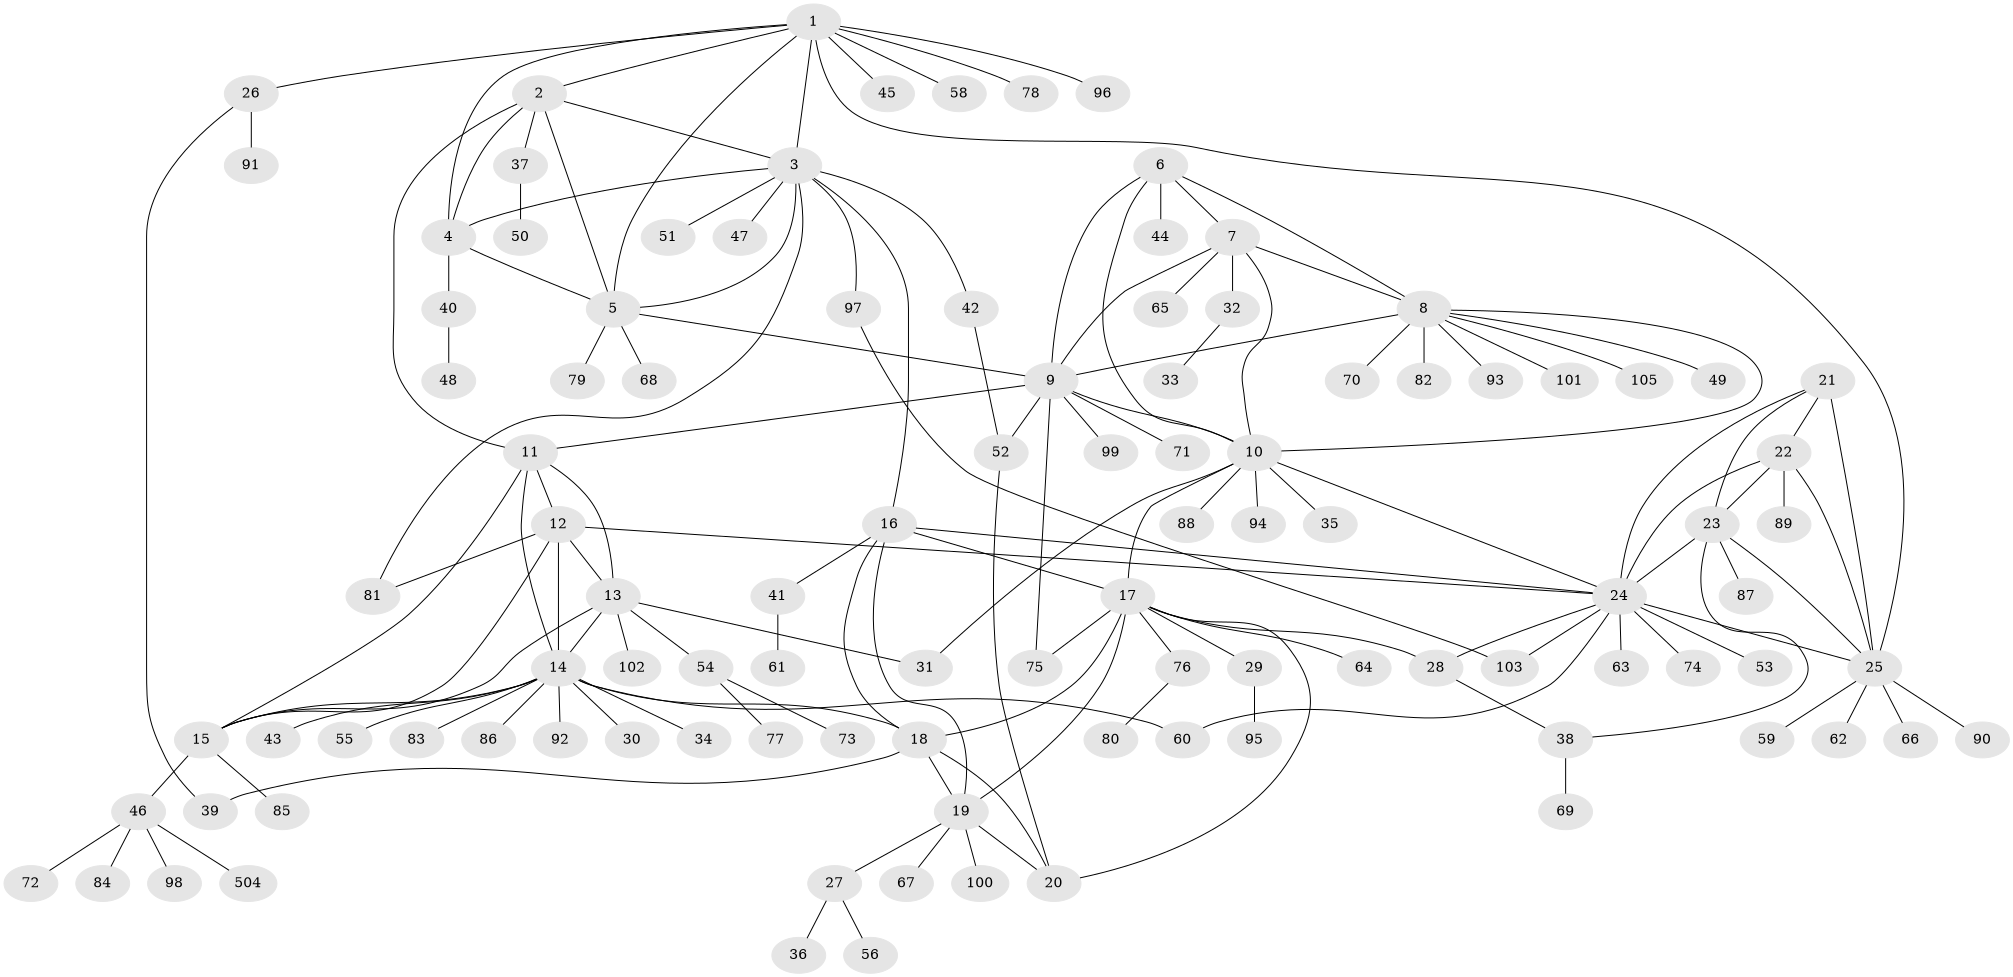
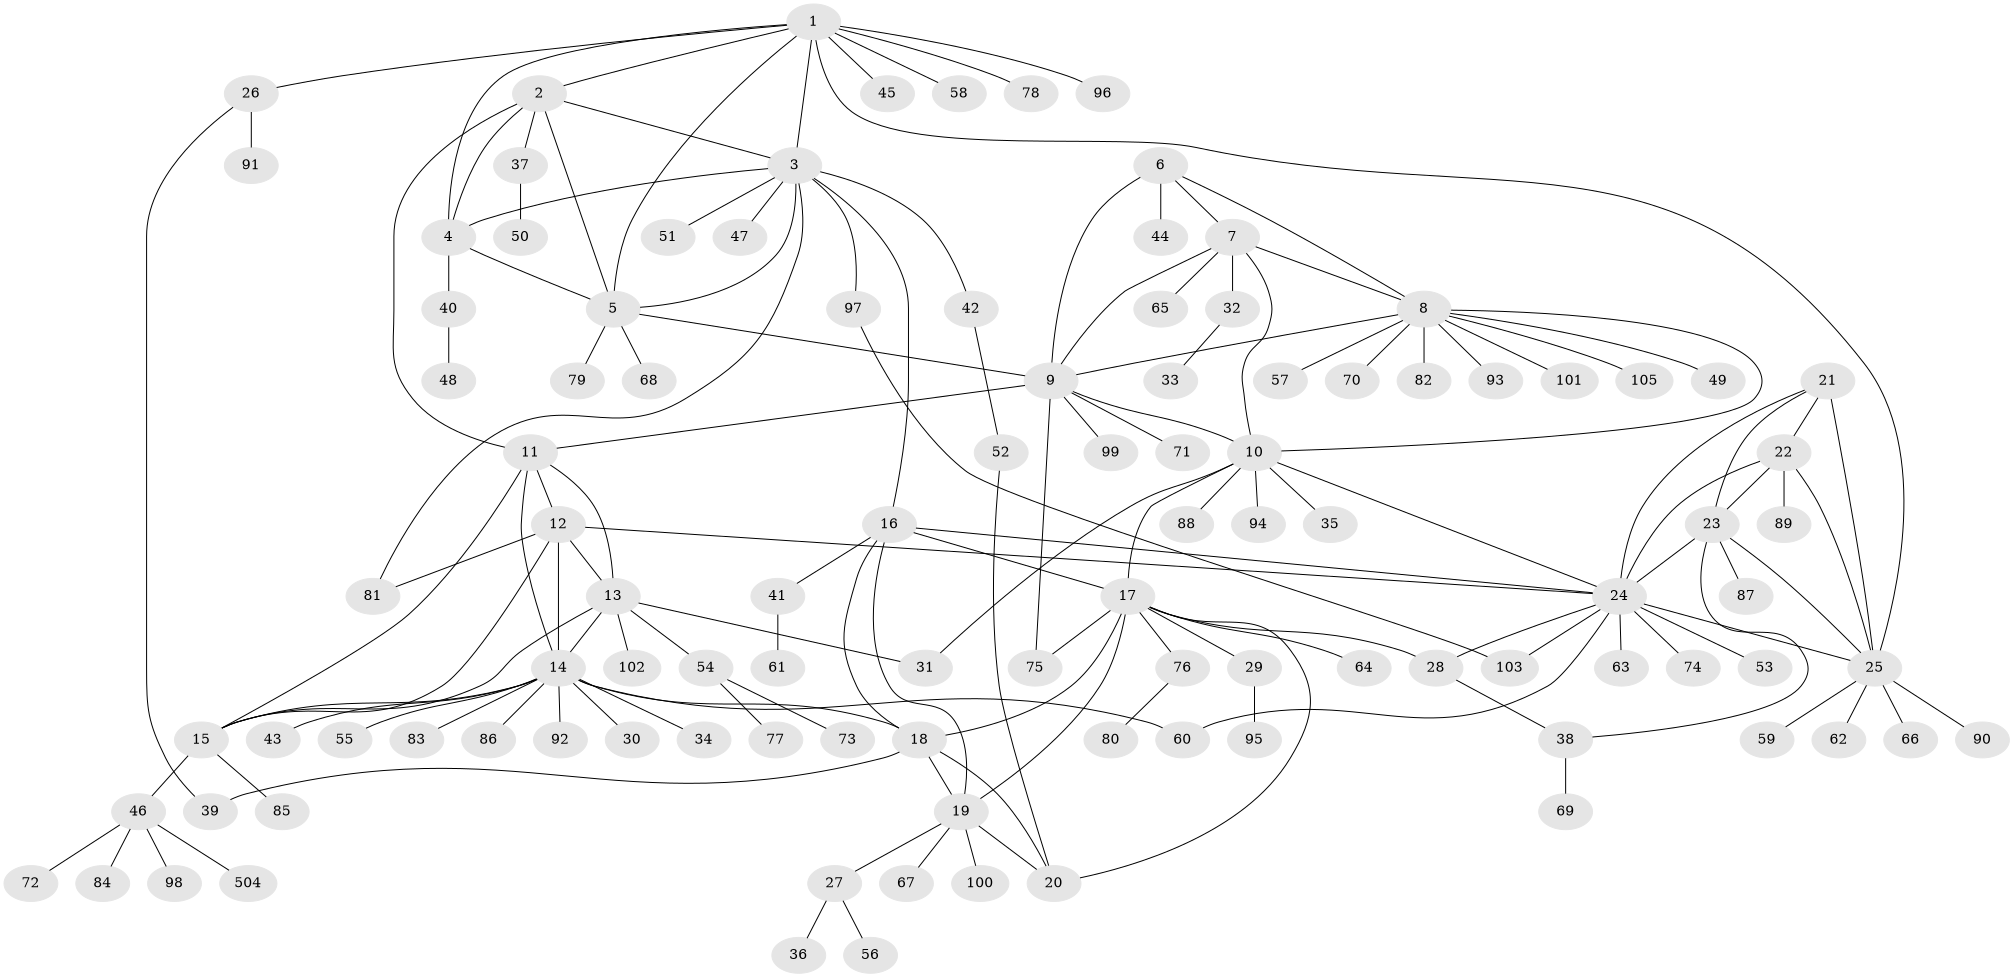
(1107, 344) -> none
none -> (1280, 381)
(1026, 417) -> none
